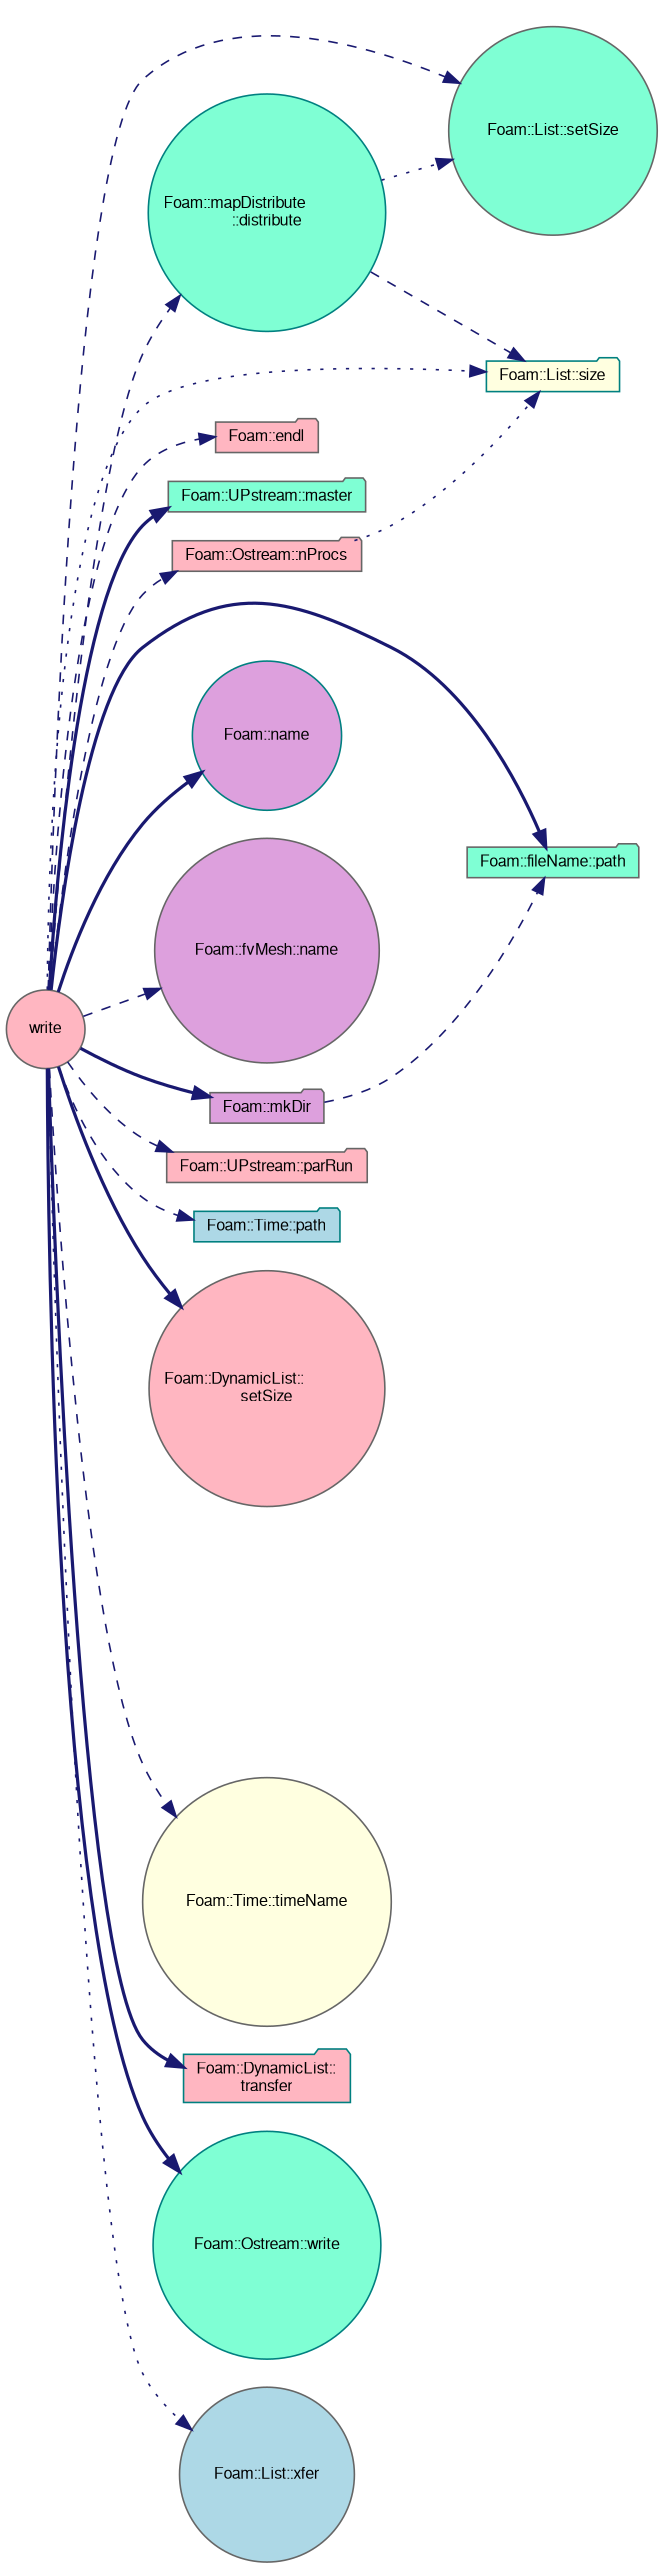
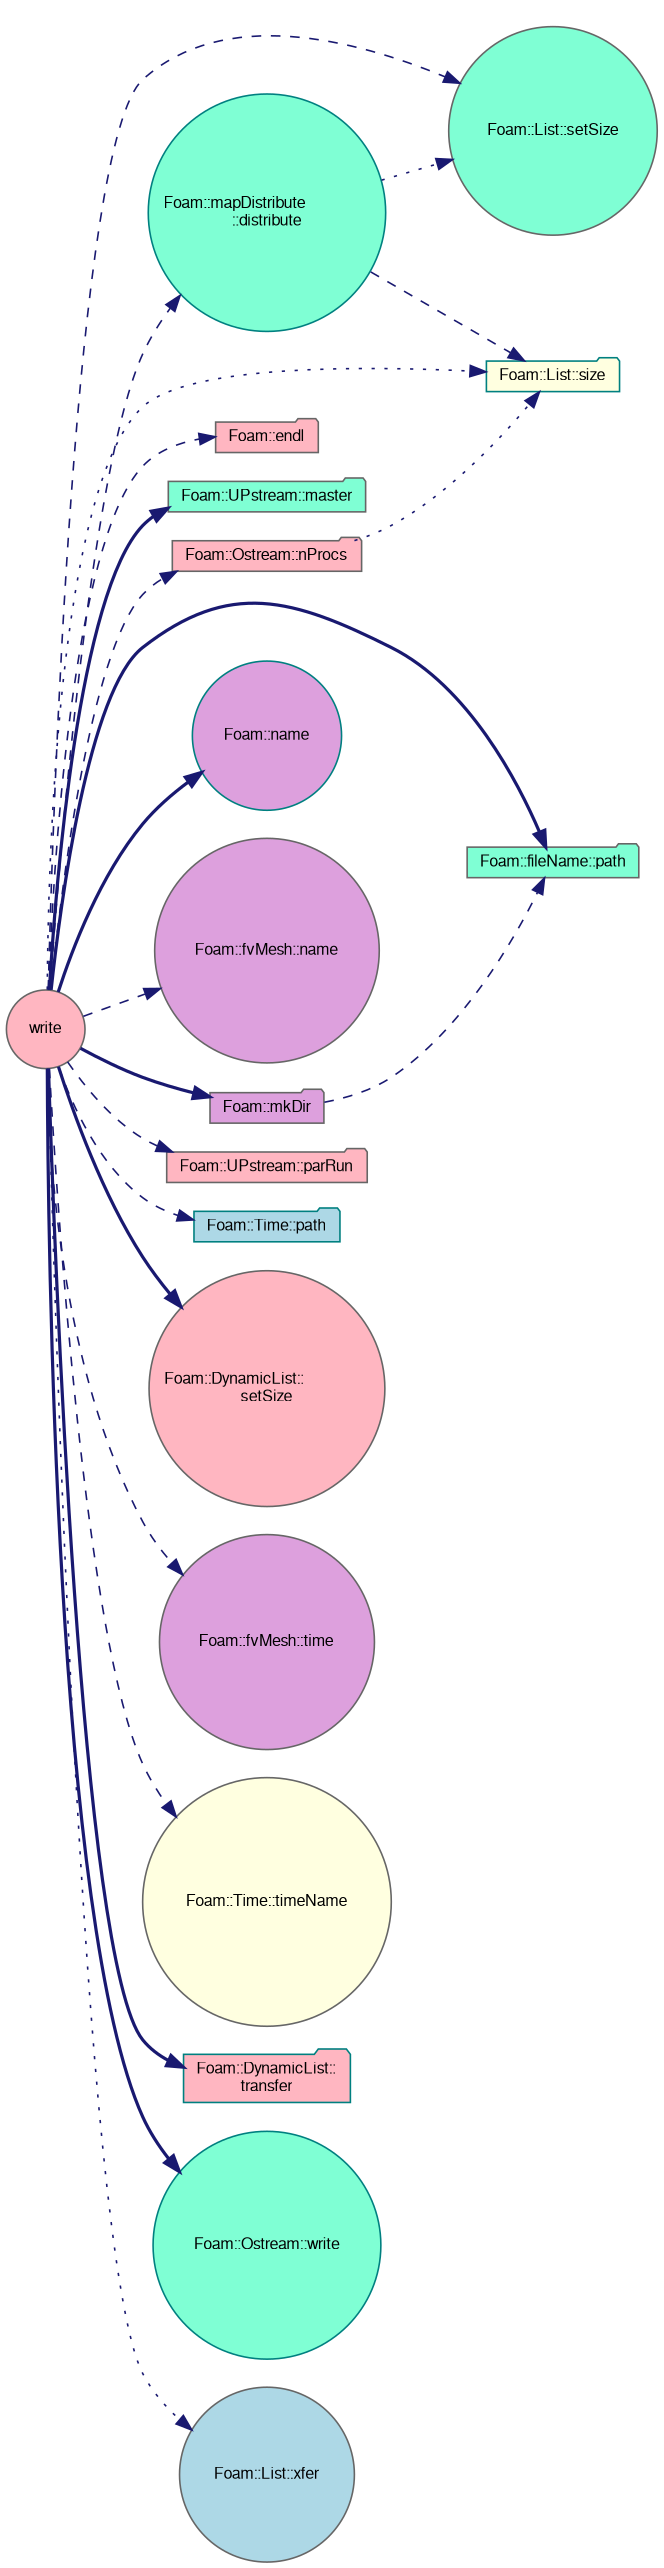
none -> (267, 1642)
